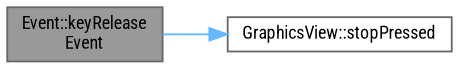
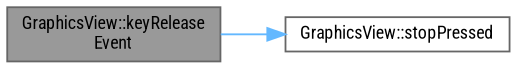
(85, 34) -> (114, 34)
